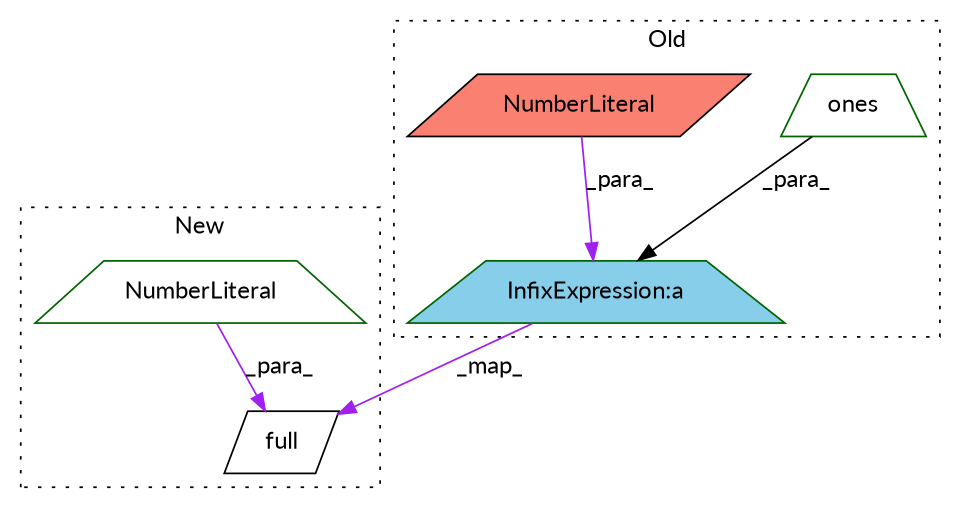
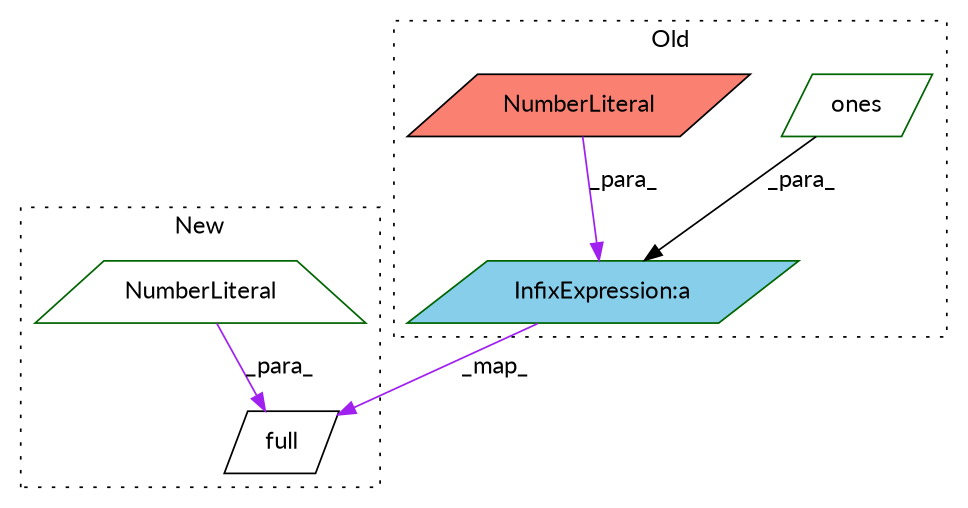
(854, 105) -> (857, 105)
(596, 292) -> (603, 292)
